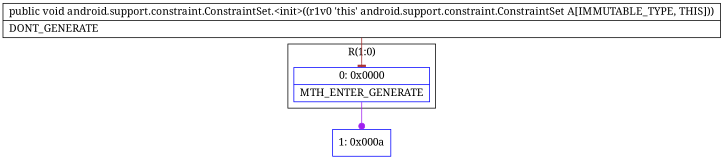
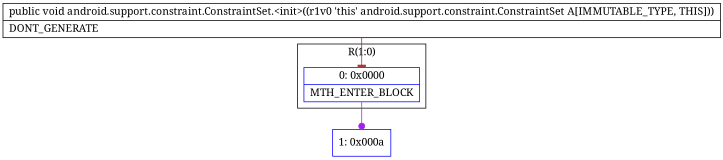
(362, 93) -> (362, 93)
